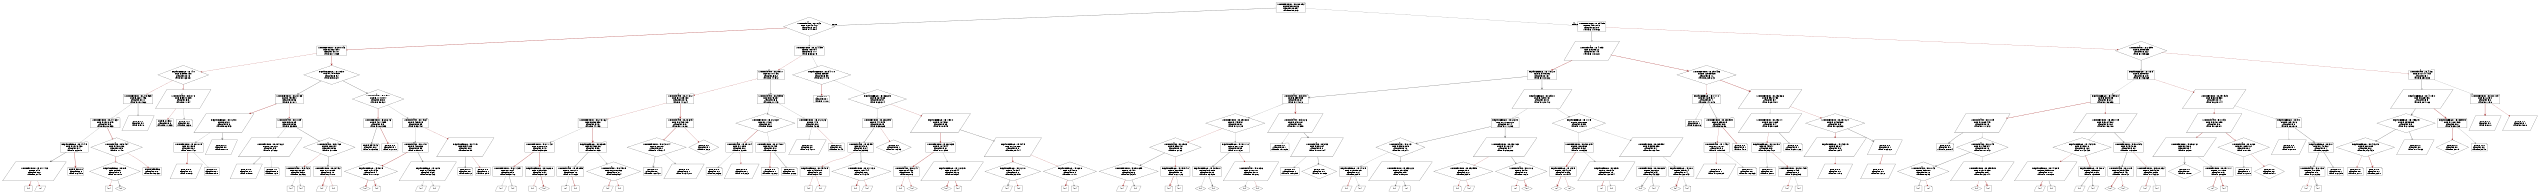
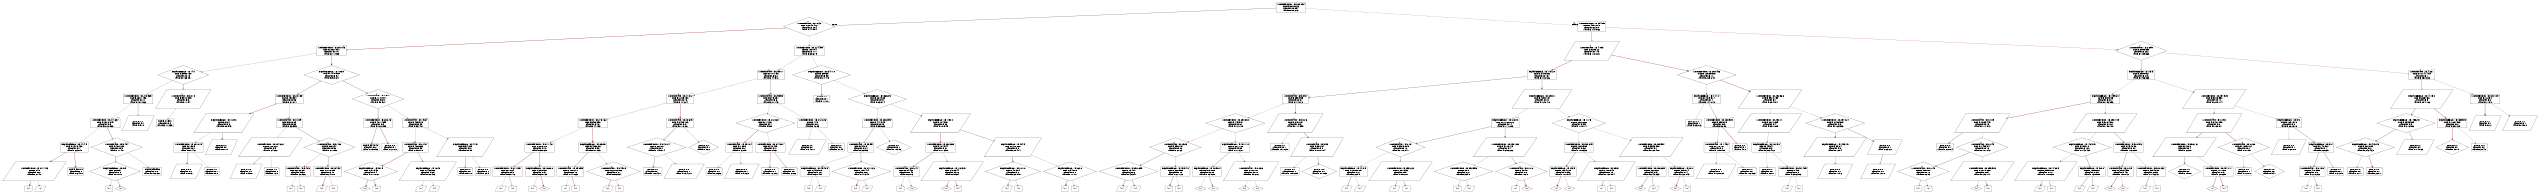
(184, 123) -> none
(1793, 147) -> none
